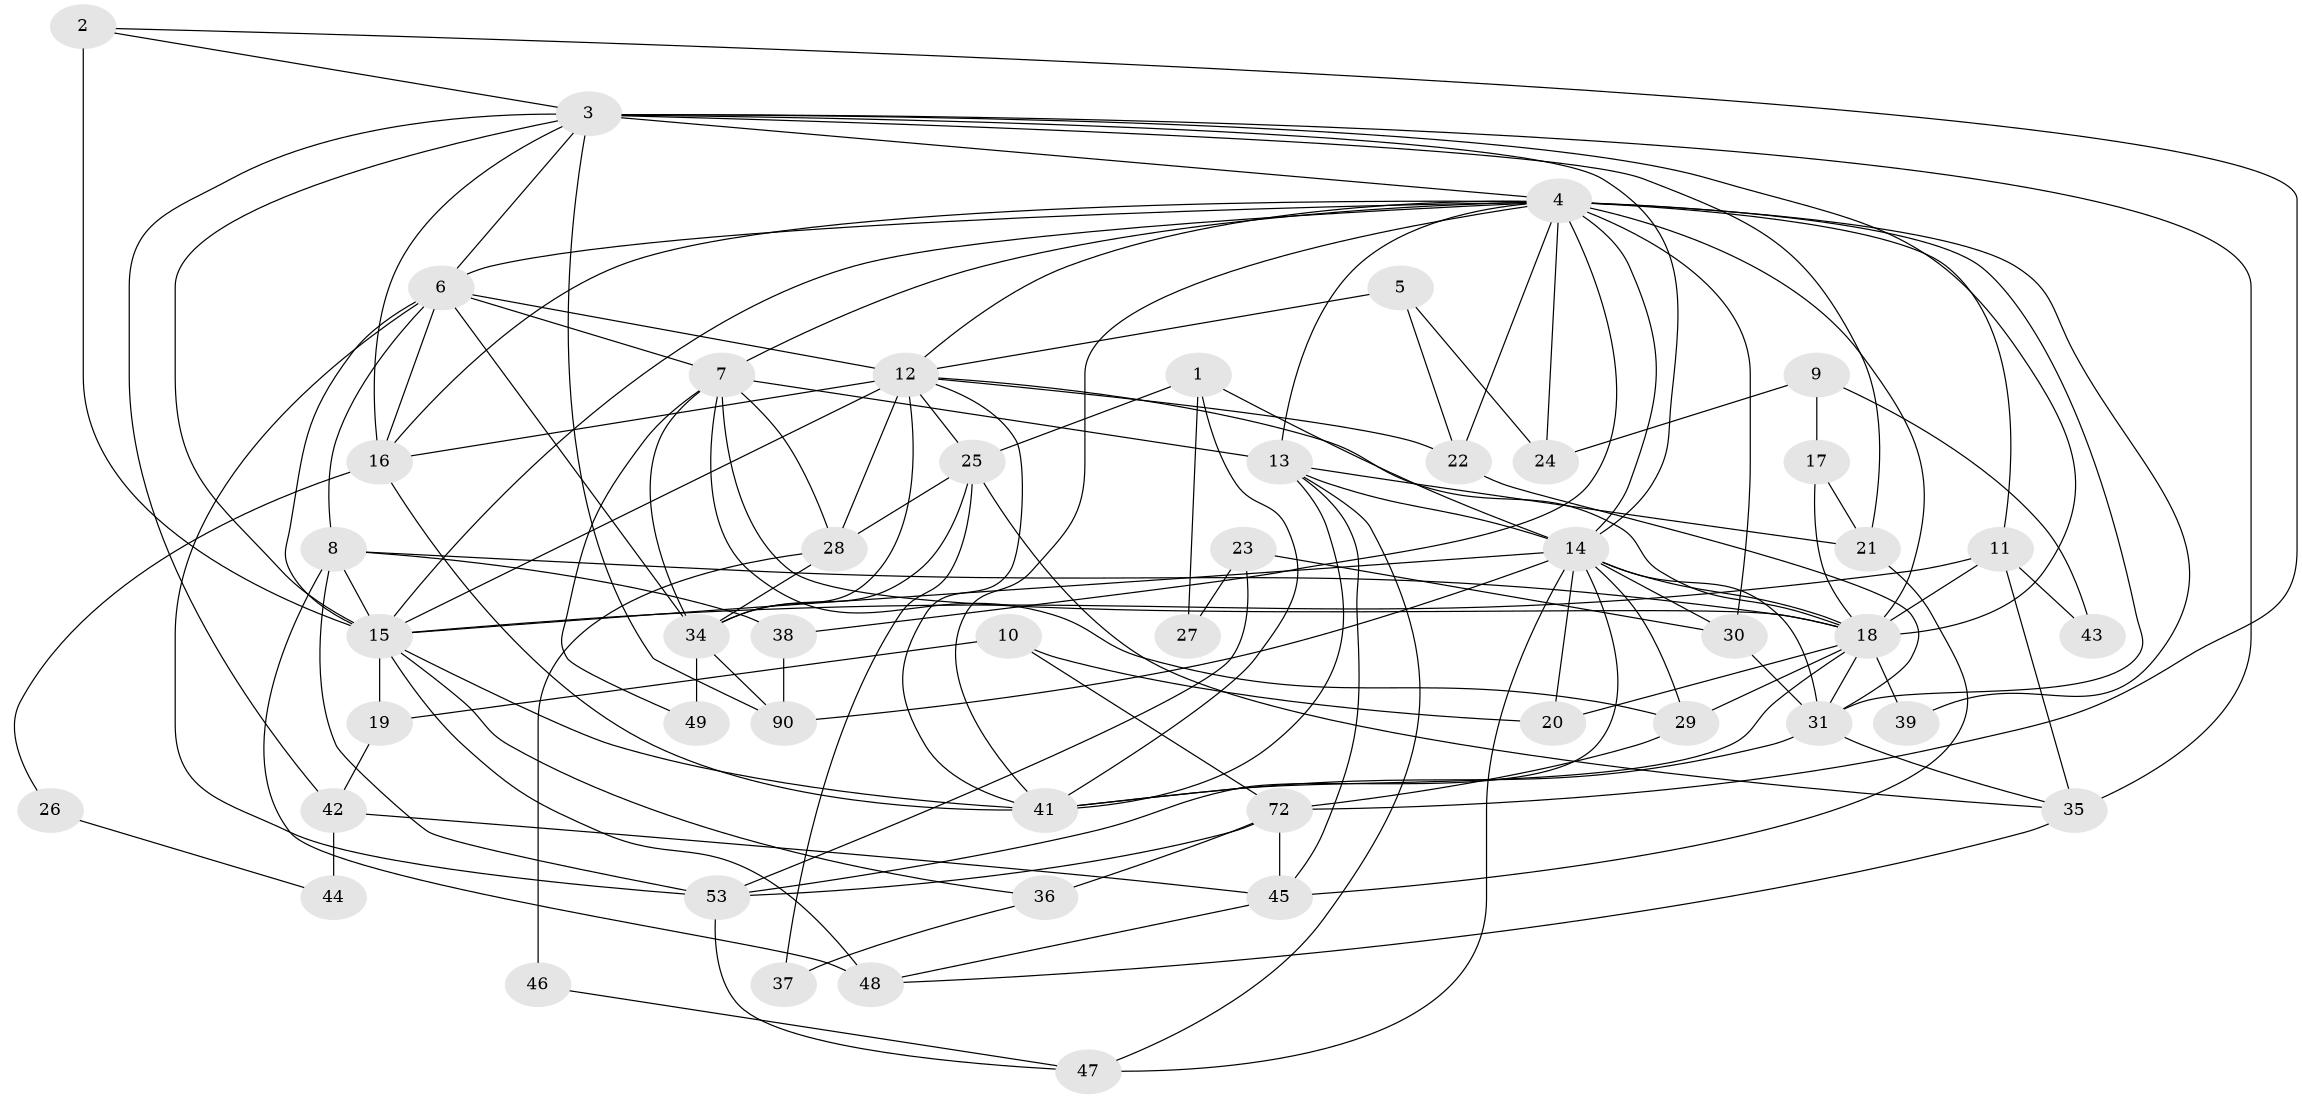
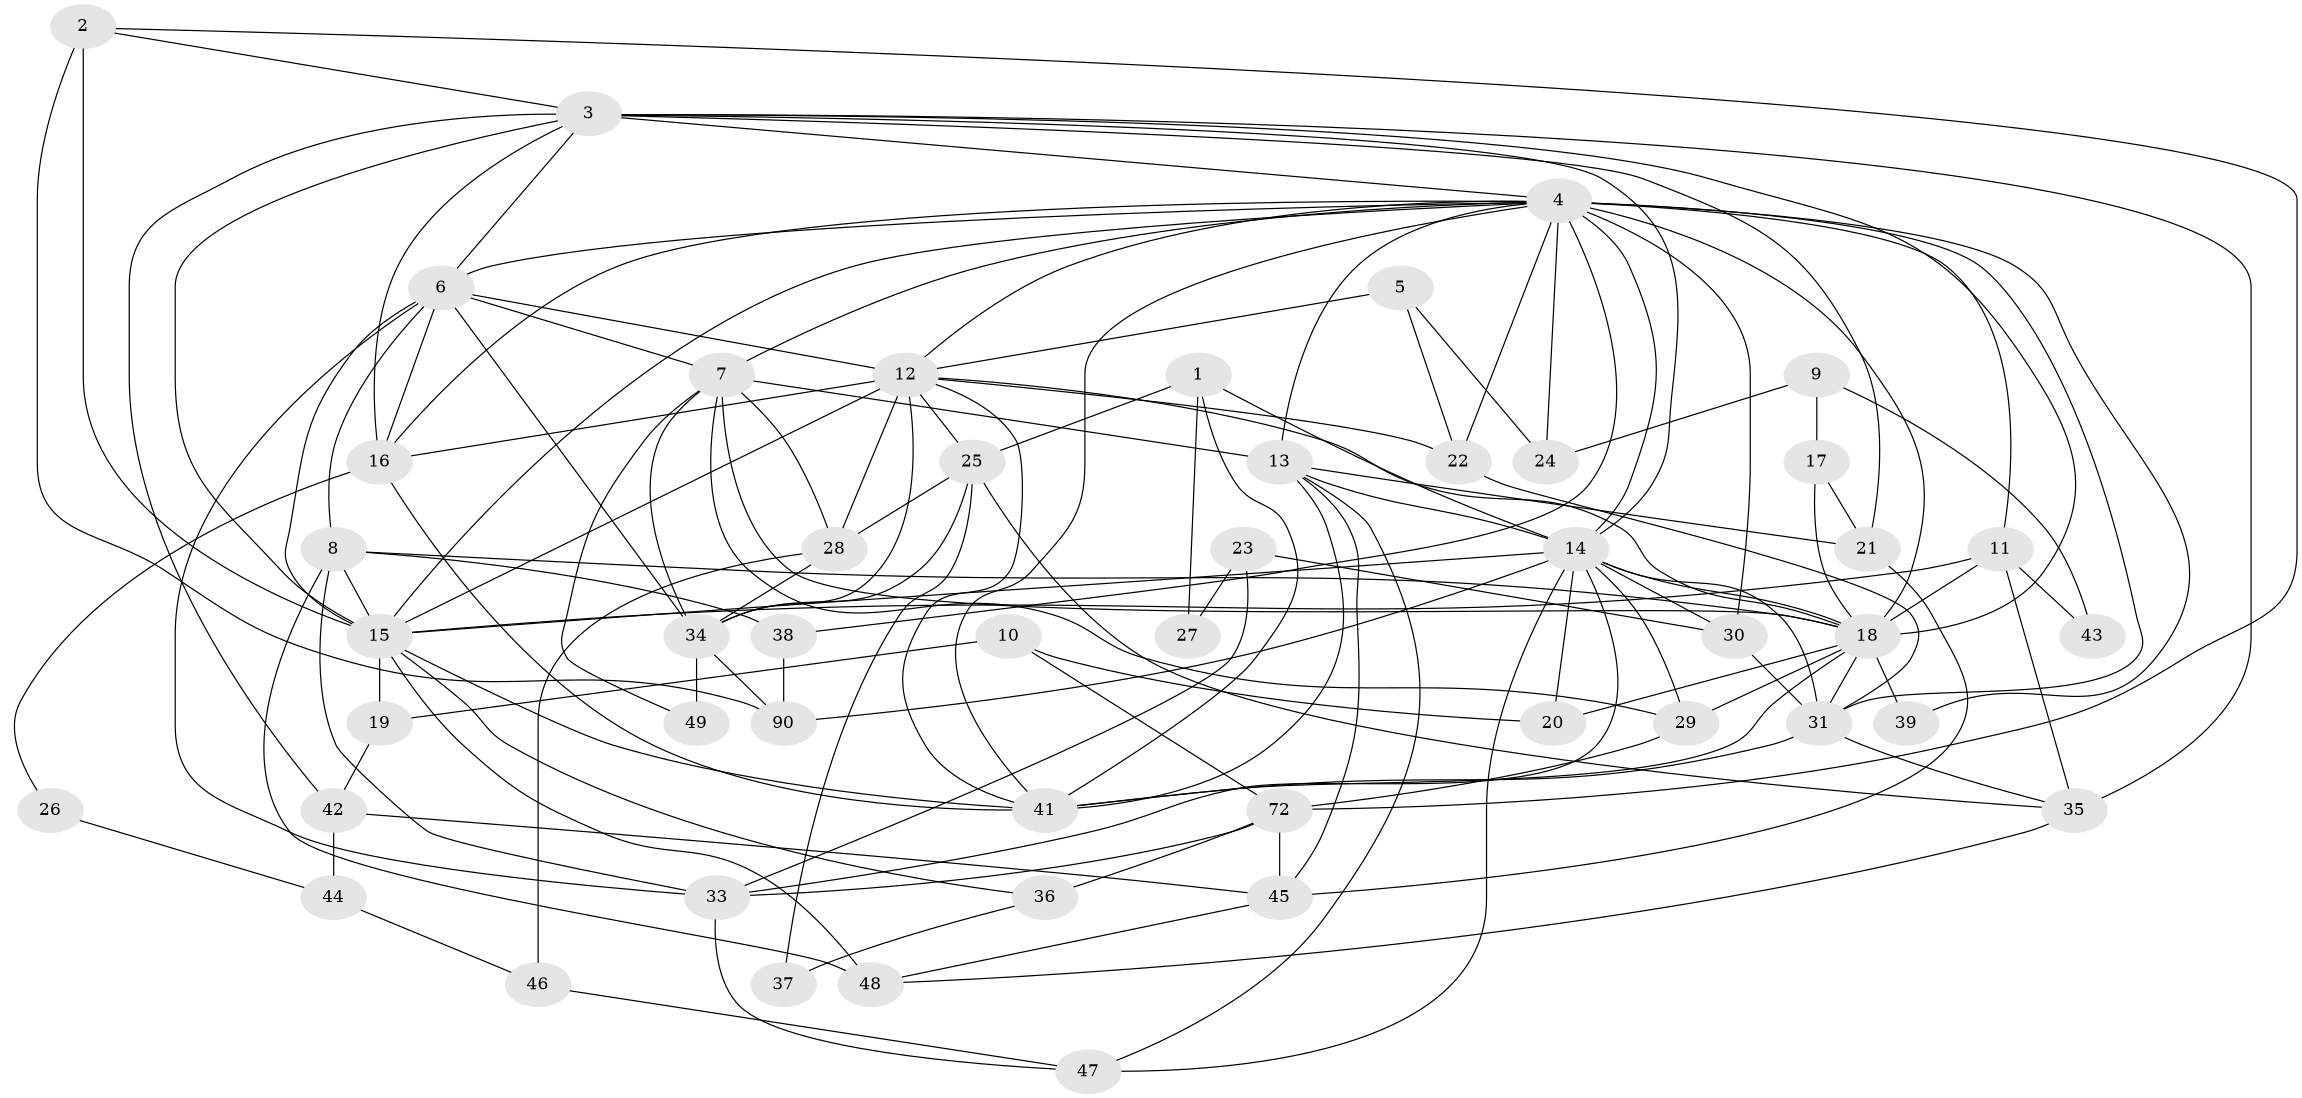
(580, 462) -> (200, 594)
(717, 898) -> (717, 898)
none -> (436, 941)
